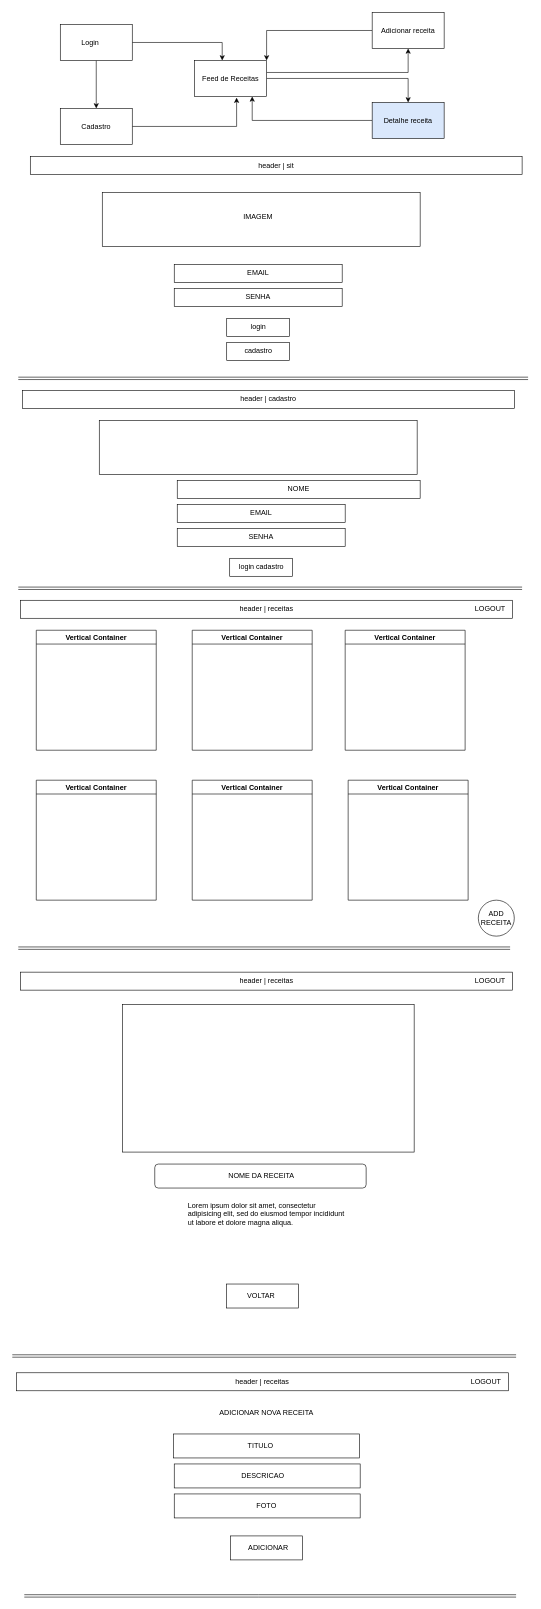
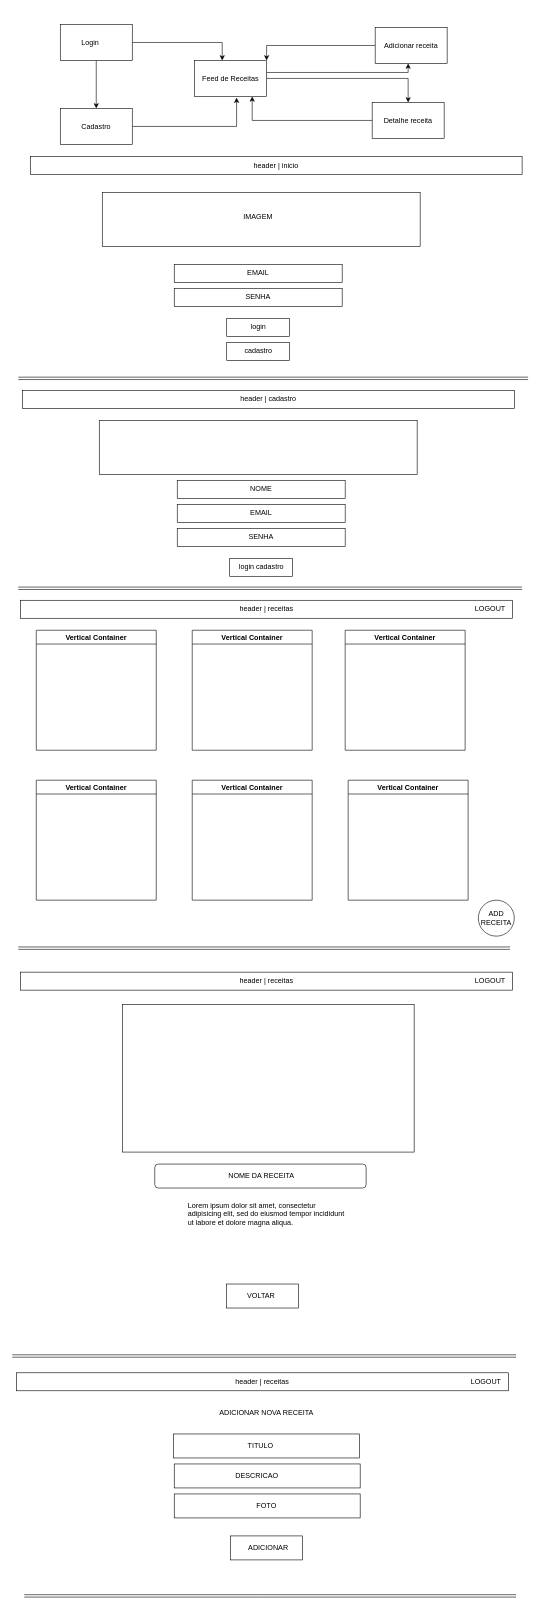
(408, 30) -> (411, 45)
(408, 120) -> (408, 120)
(276, 165) -> (276, 165)
(299, 489) -> (261, 489)
(263, 1476) -> (257, 1476)
